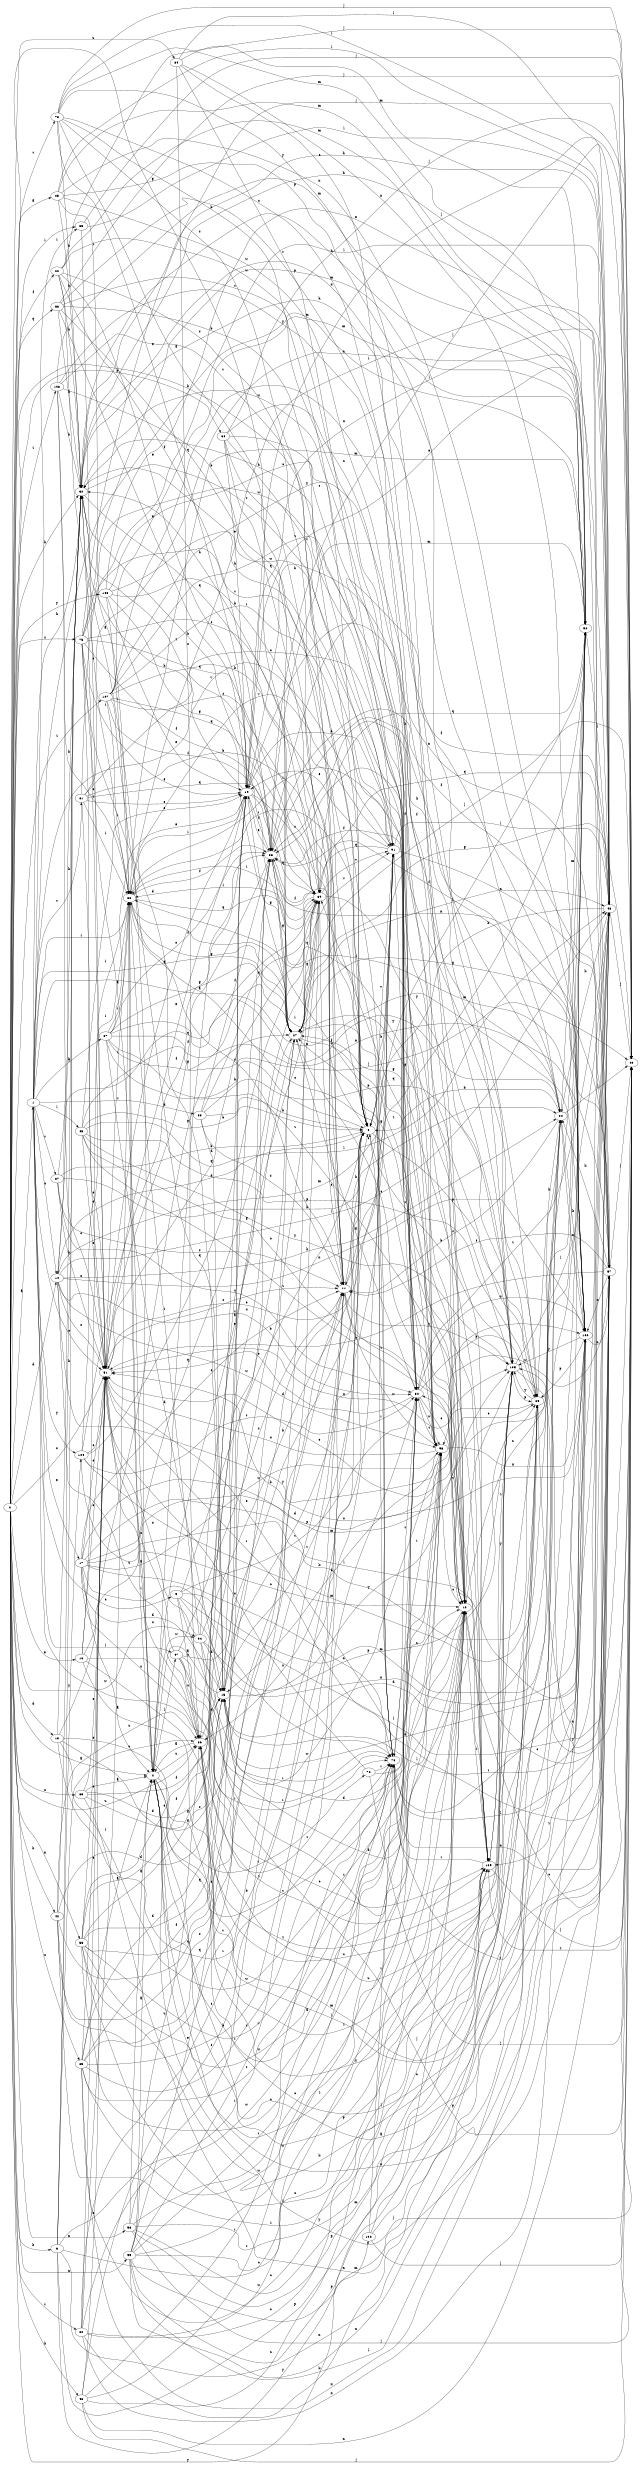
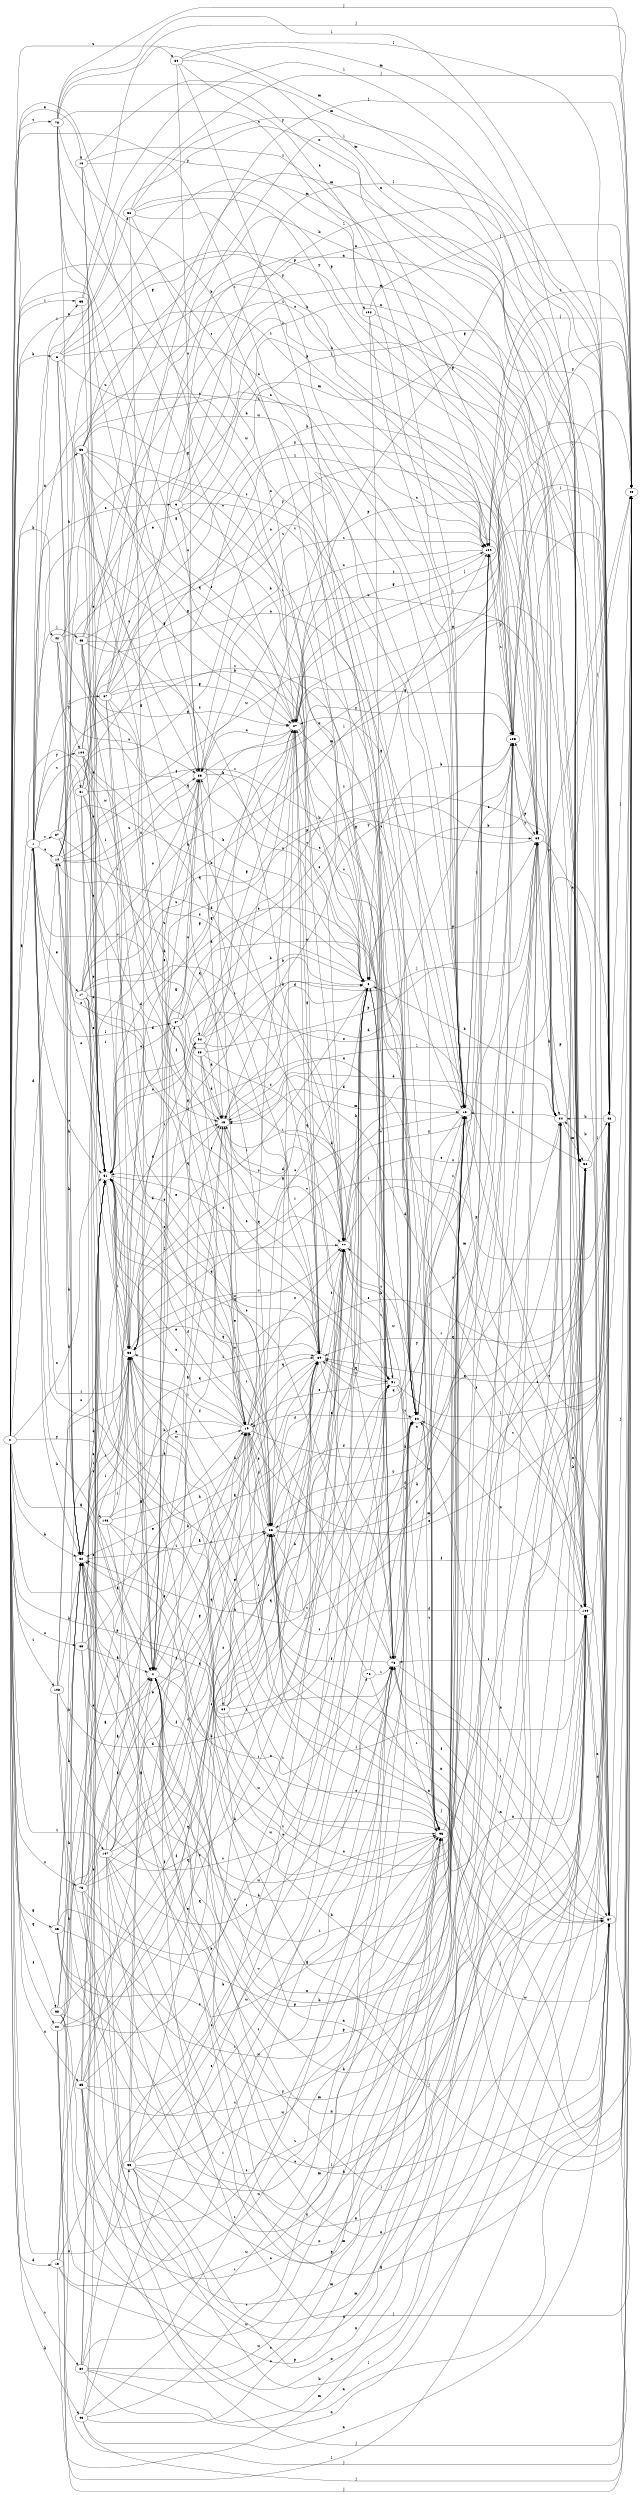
(267, 914) -> (257, 1280)
(245, 1419) -> (119, 264)
